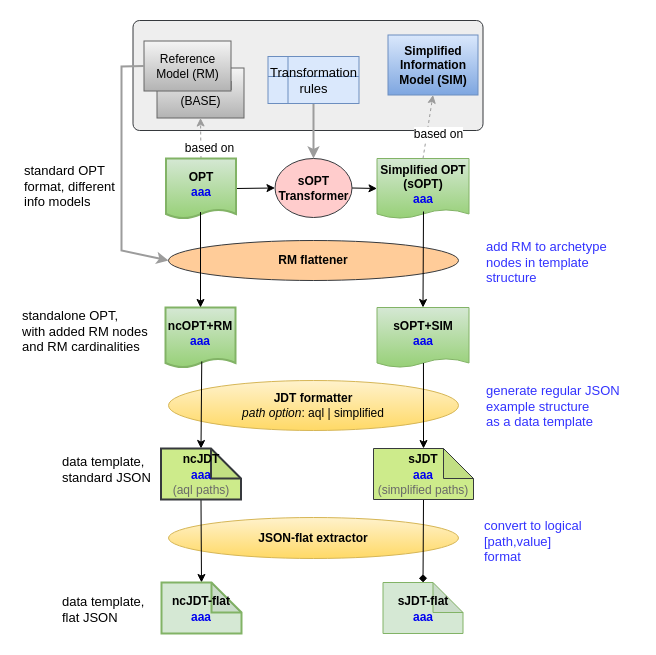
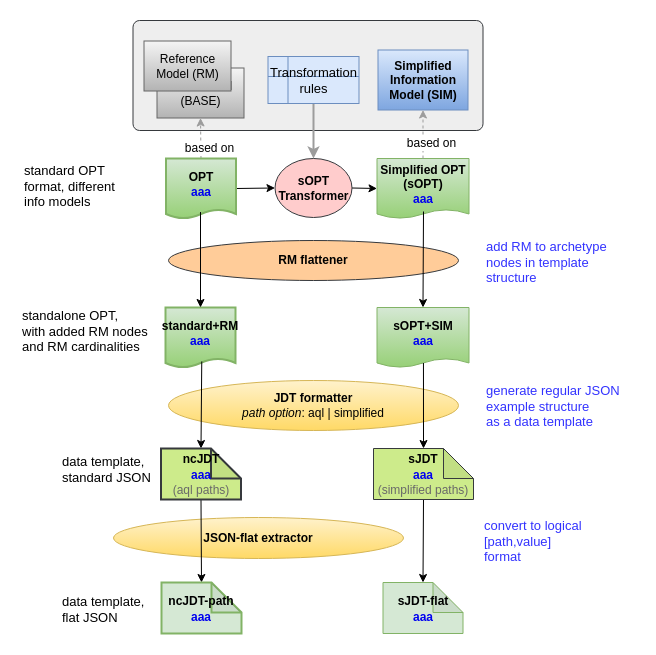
(433, 65) -> (423, 80)
(122, 167) -> none
(201, 334) -> (201, 334)
(314, 538) -> (259, 538)
(423, 573) -> (423, 574)
(202, 609) -> (202, 609)
